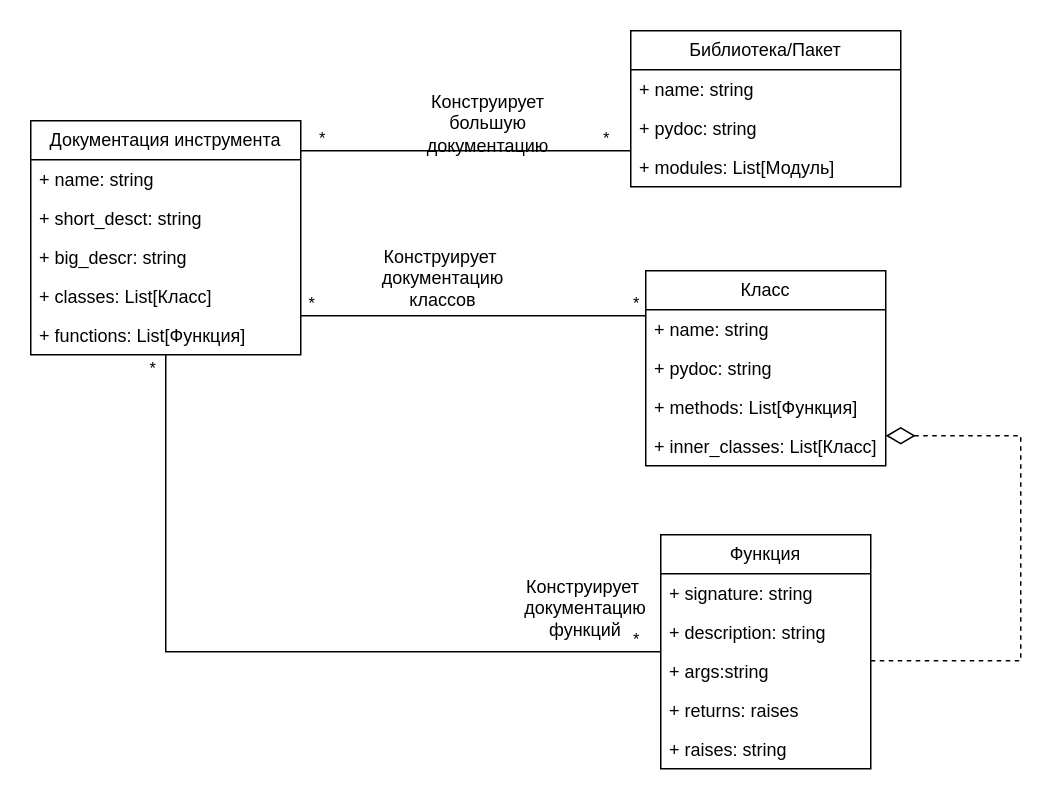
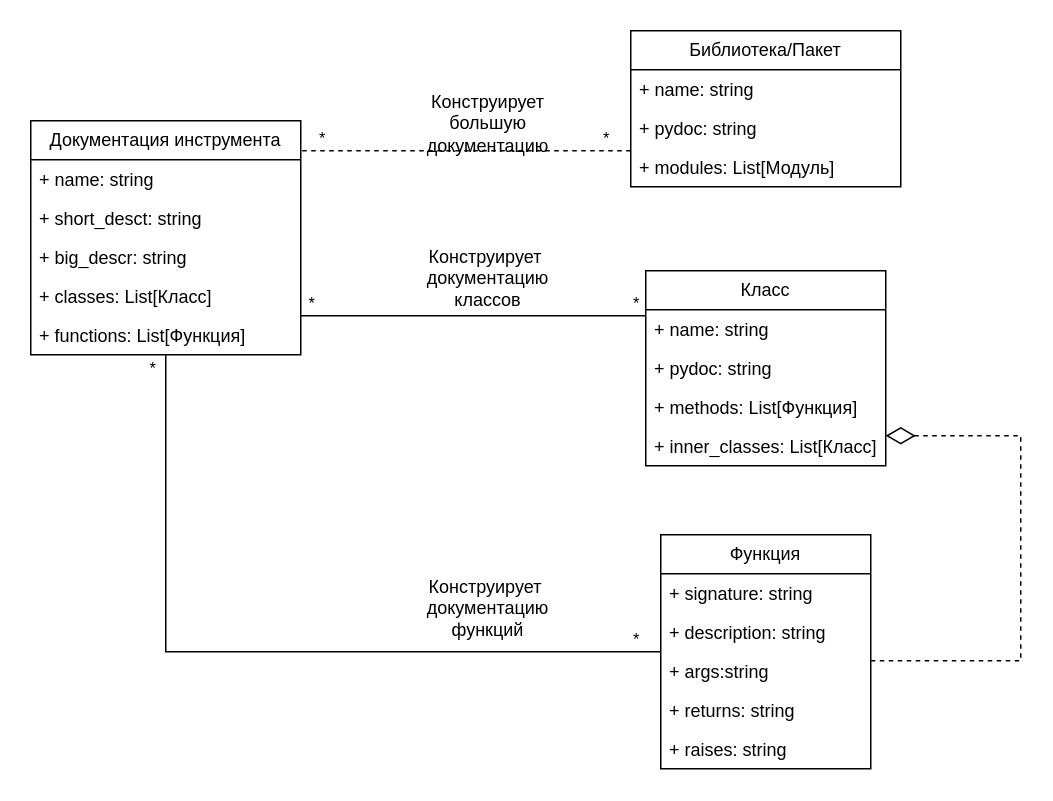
(465, 151) -> (465, 151)
(443, 278) -> (488, 278)
(586, 608) -> (488, 608)
(746, 712) -> (746, 712)
